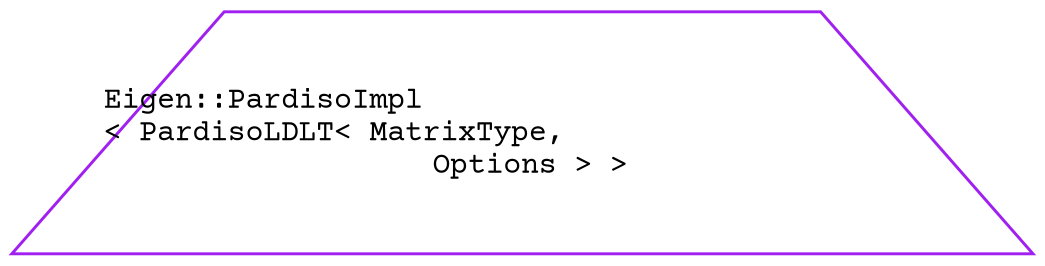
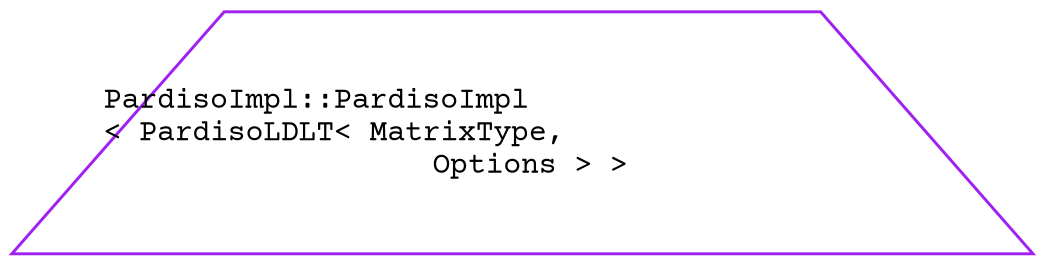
(522, 133) -> (522, 133)
